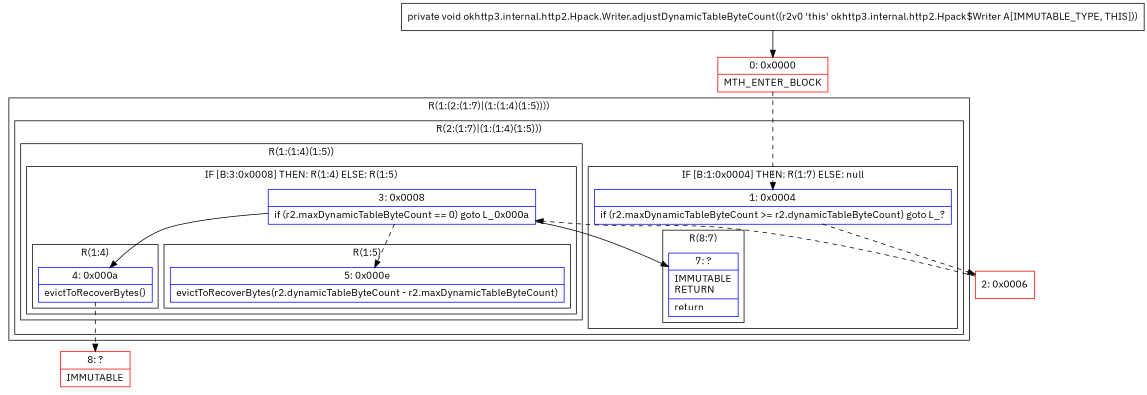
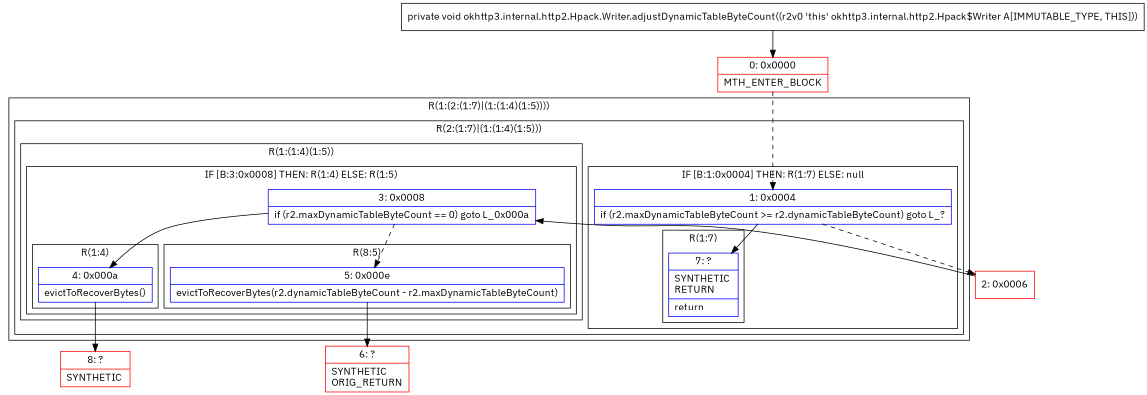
(761, 232) -> (761, 232)
(600, 238) -> (747, 236)
(703, 239) -> (703, 239)
(367, 253) -> (367, 253)
(703, 279) -> (703, 279)
(95, 325) -> (95, 325)
none -> (367, 369)
(95, 378) -> (95, 378)
